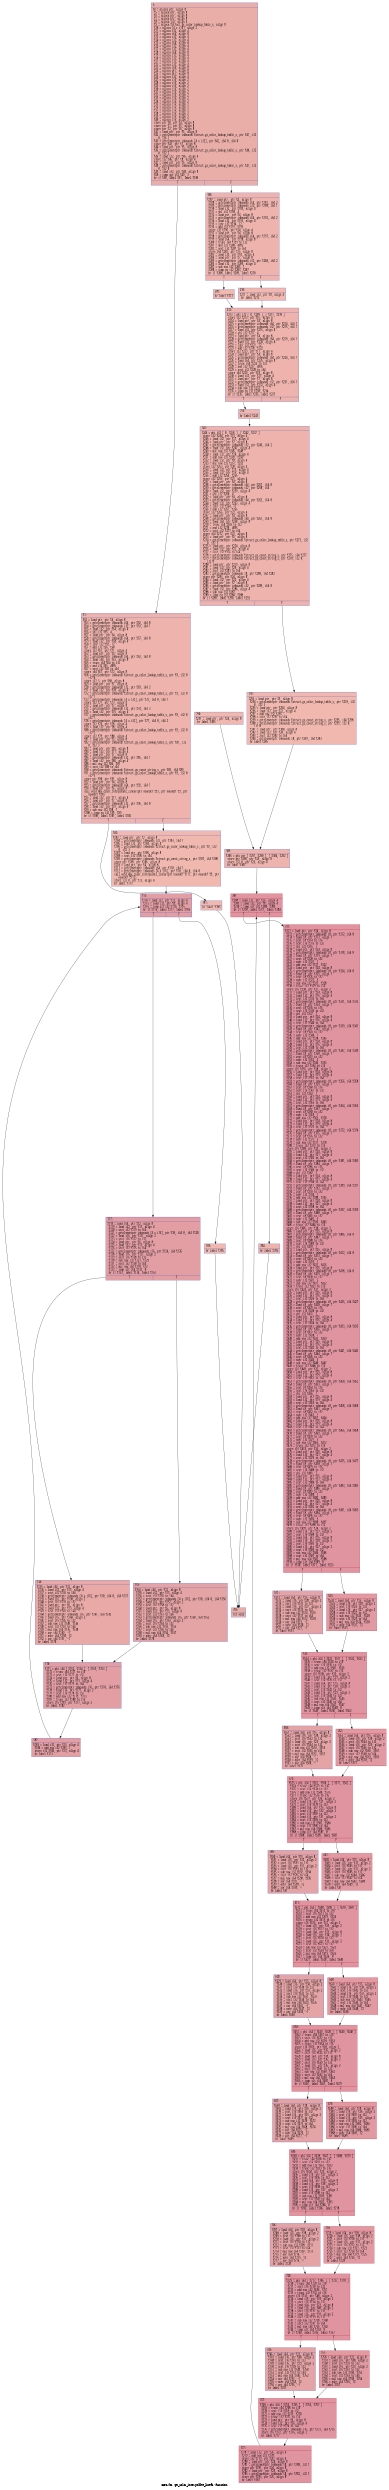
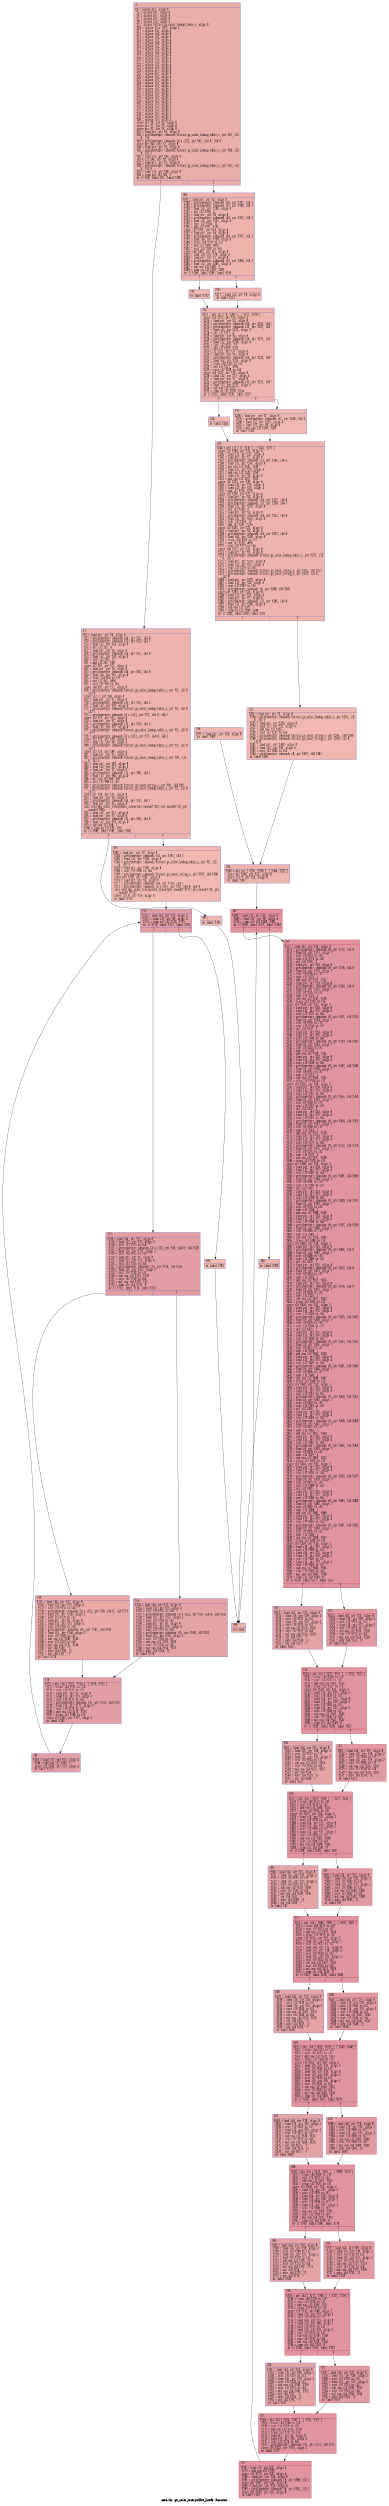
none -> (270, 422)
